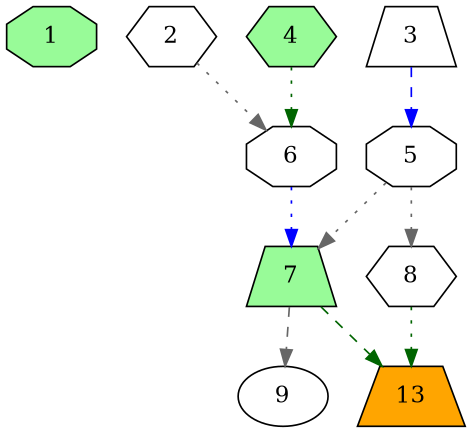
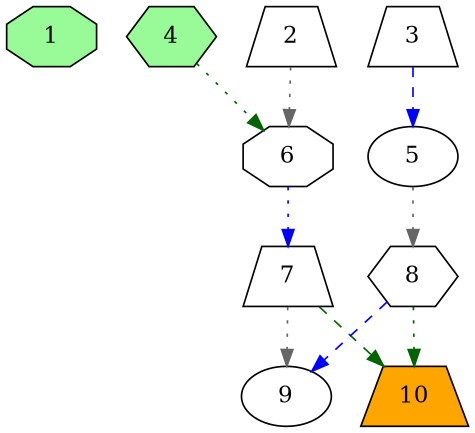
(172, 37) -> (291, 37)
(411, 157) -> (413, 157)
(358, 210) -> none
(291, 276) -> (288, 276)
(288, 328) -> (287, 328)
none -> (359, 328)
(411, 396) -> (415, 396)
